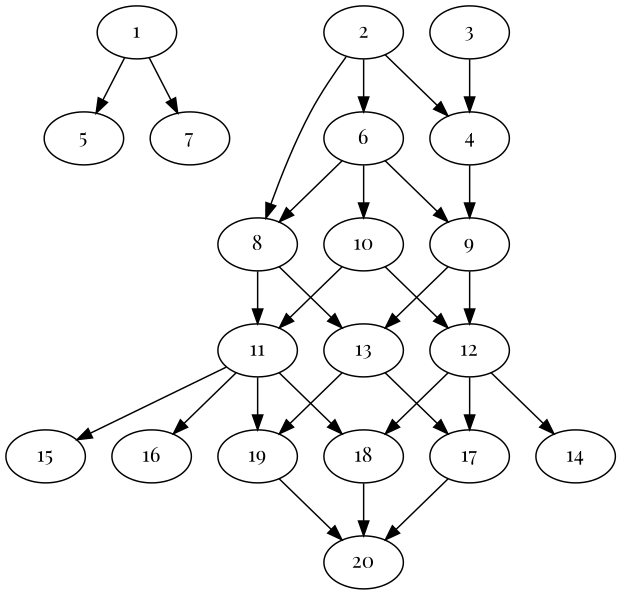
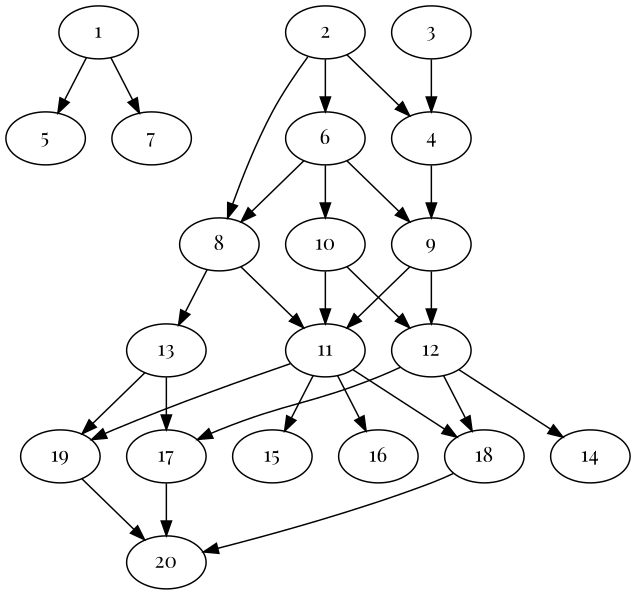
(423, 291) -> (385, 291)
